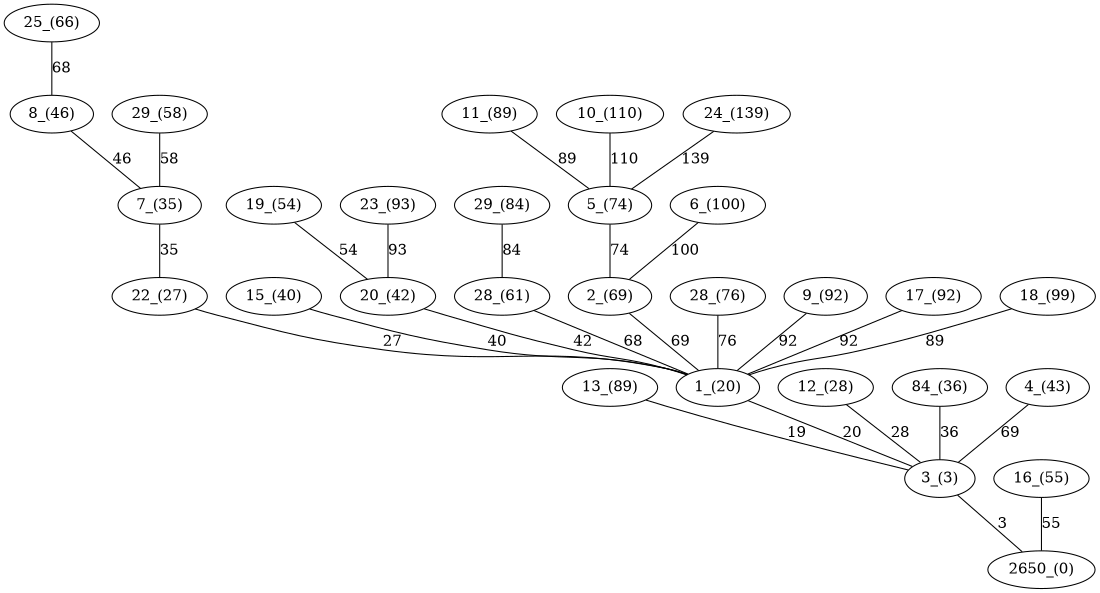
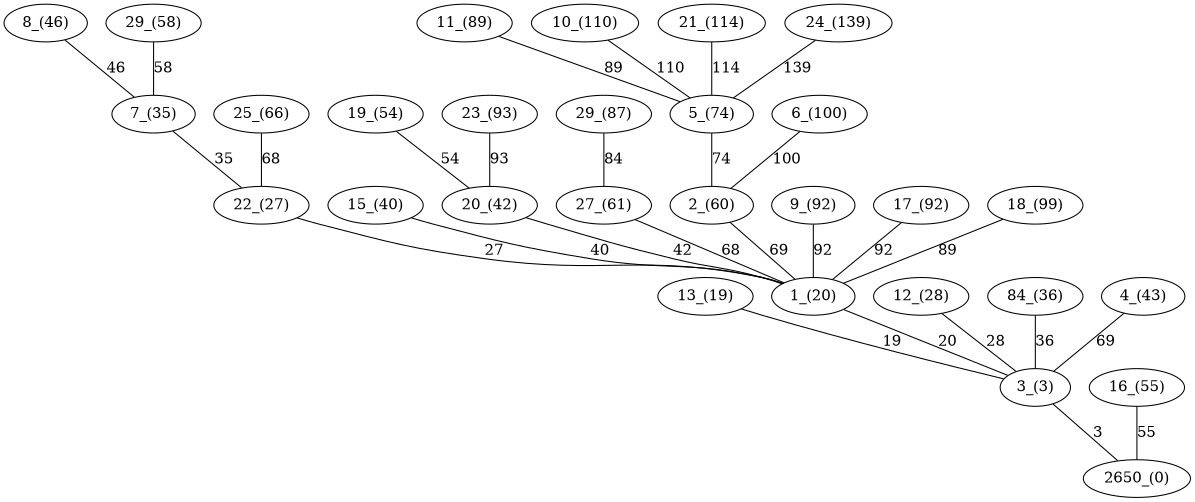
none -> (712, 23)
(52, 69) -> (261, 160)
(502, 205) -> (604, 114)
(502, 296) -> (604, 205)
(610, 296) -> (712, 205)
(718, 296) -> none
(610, 387) -> (705, 296)
